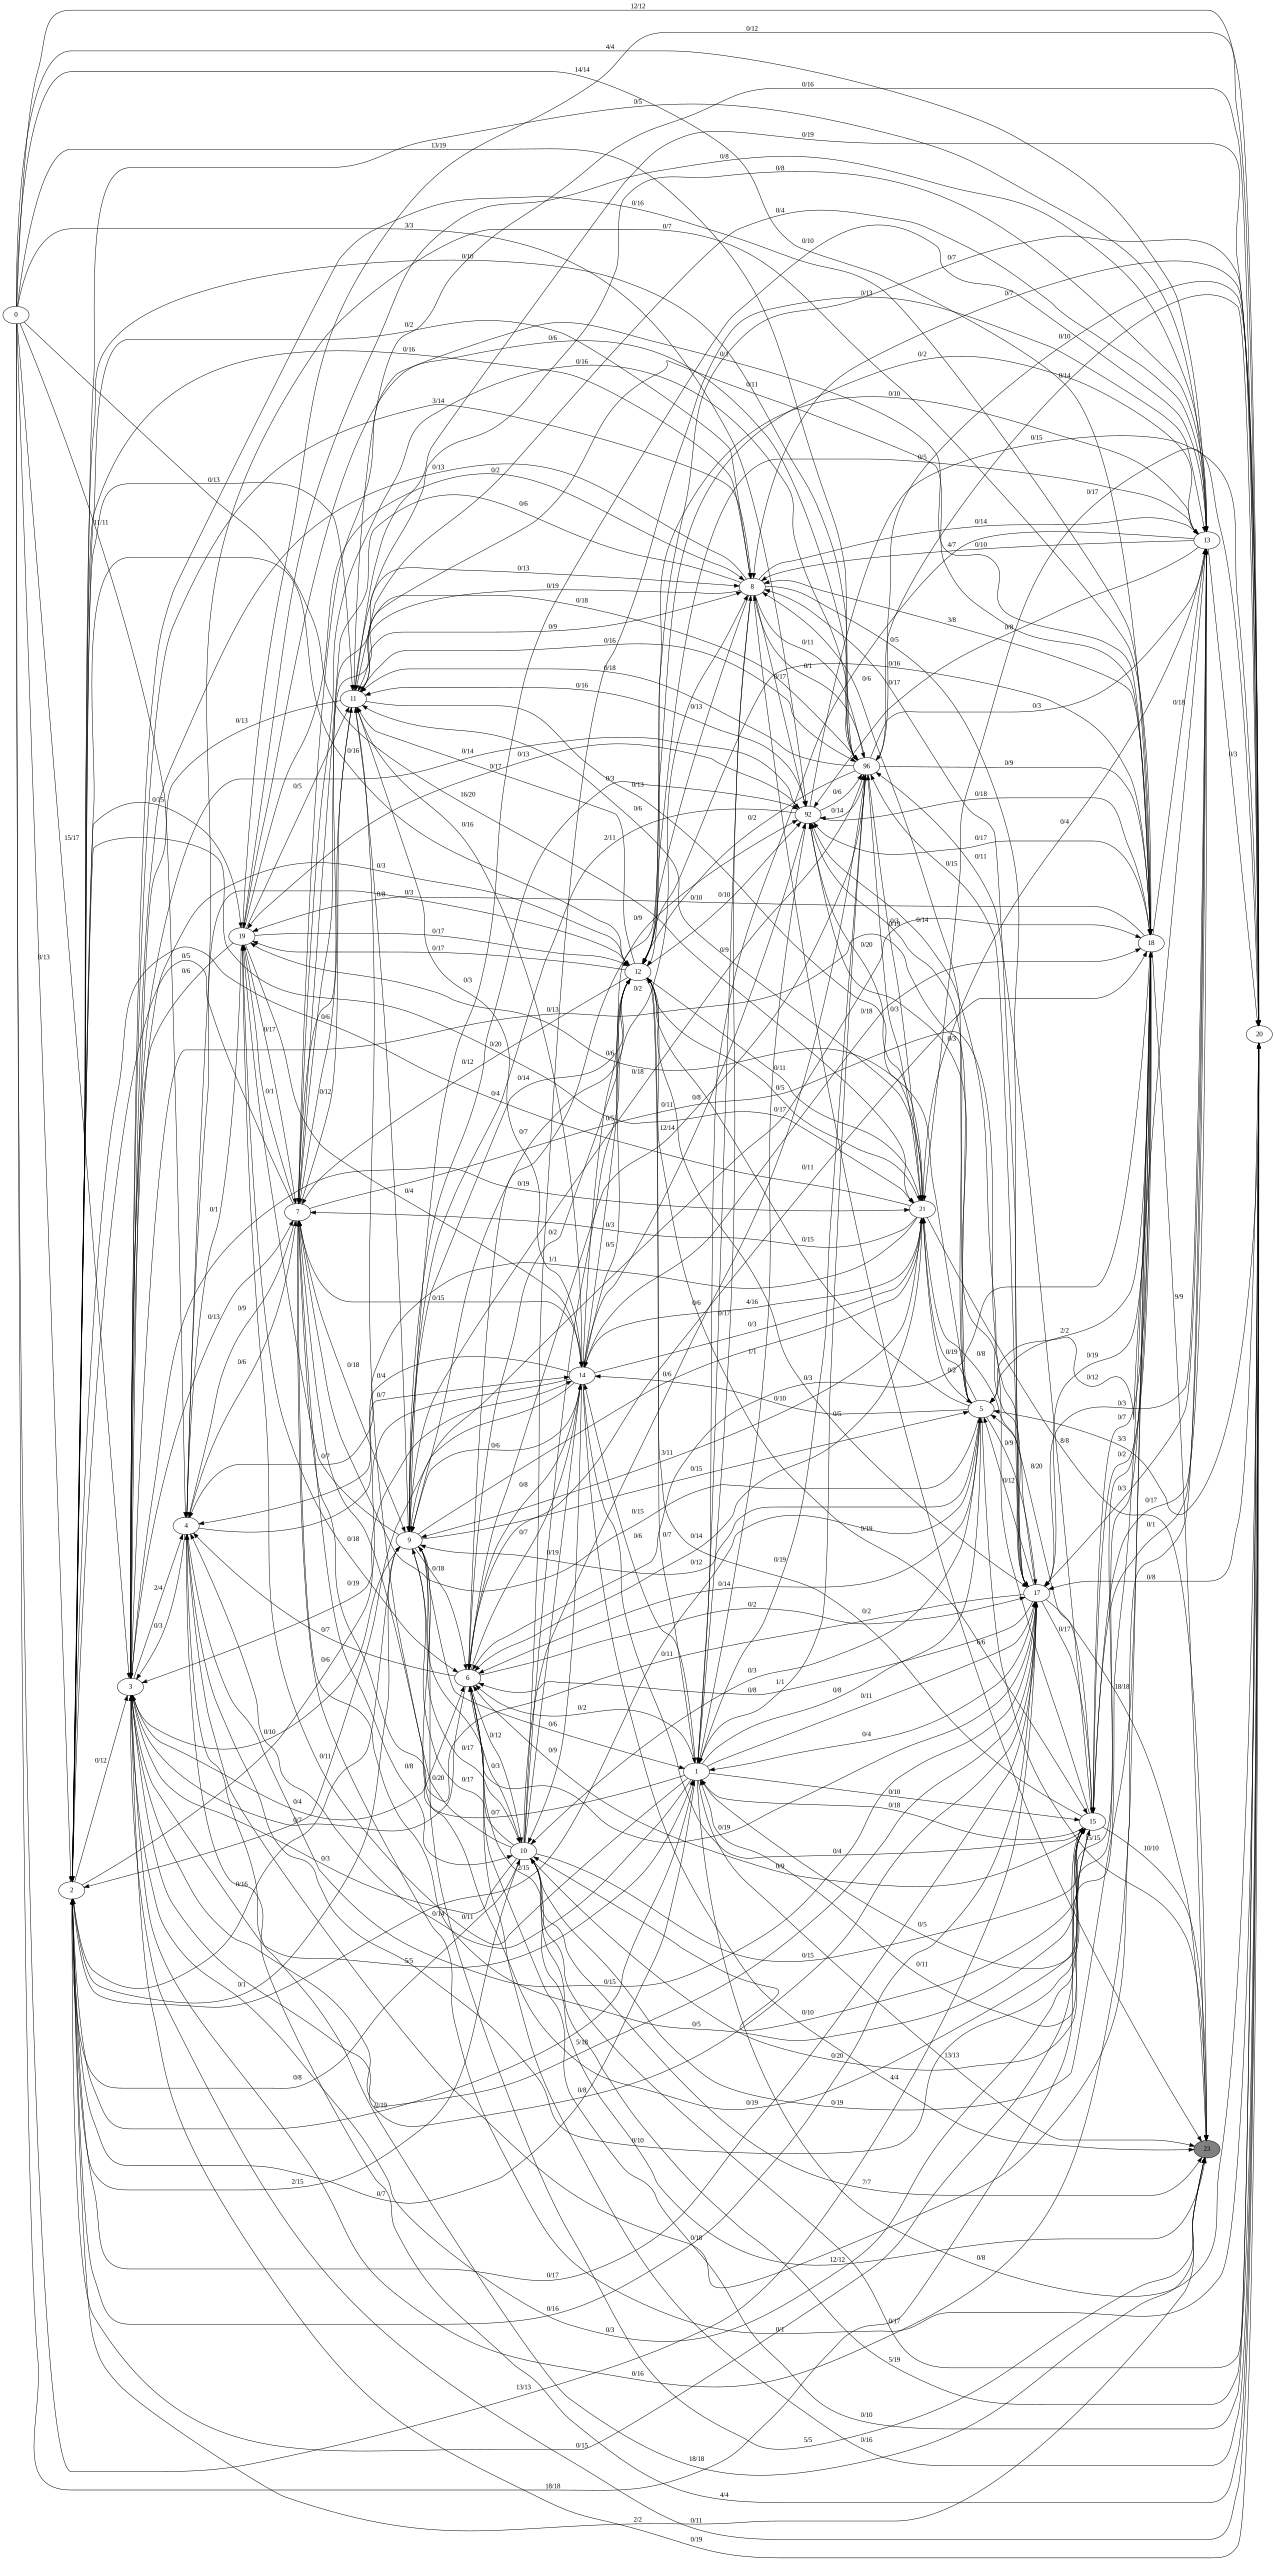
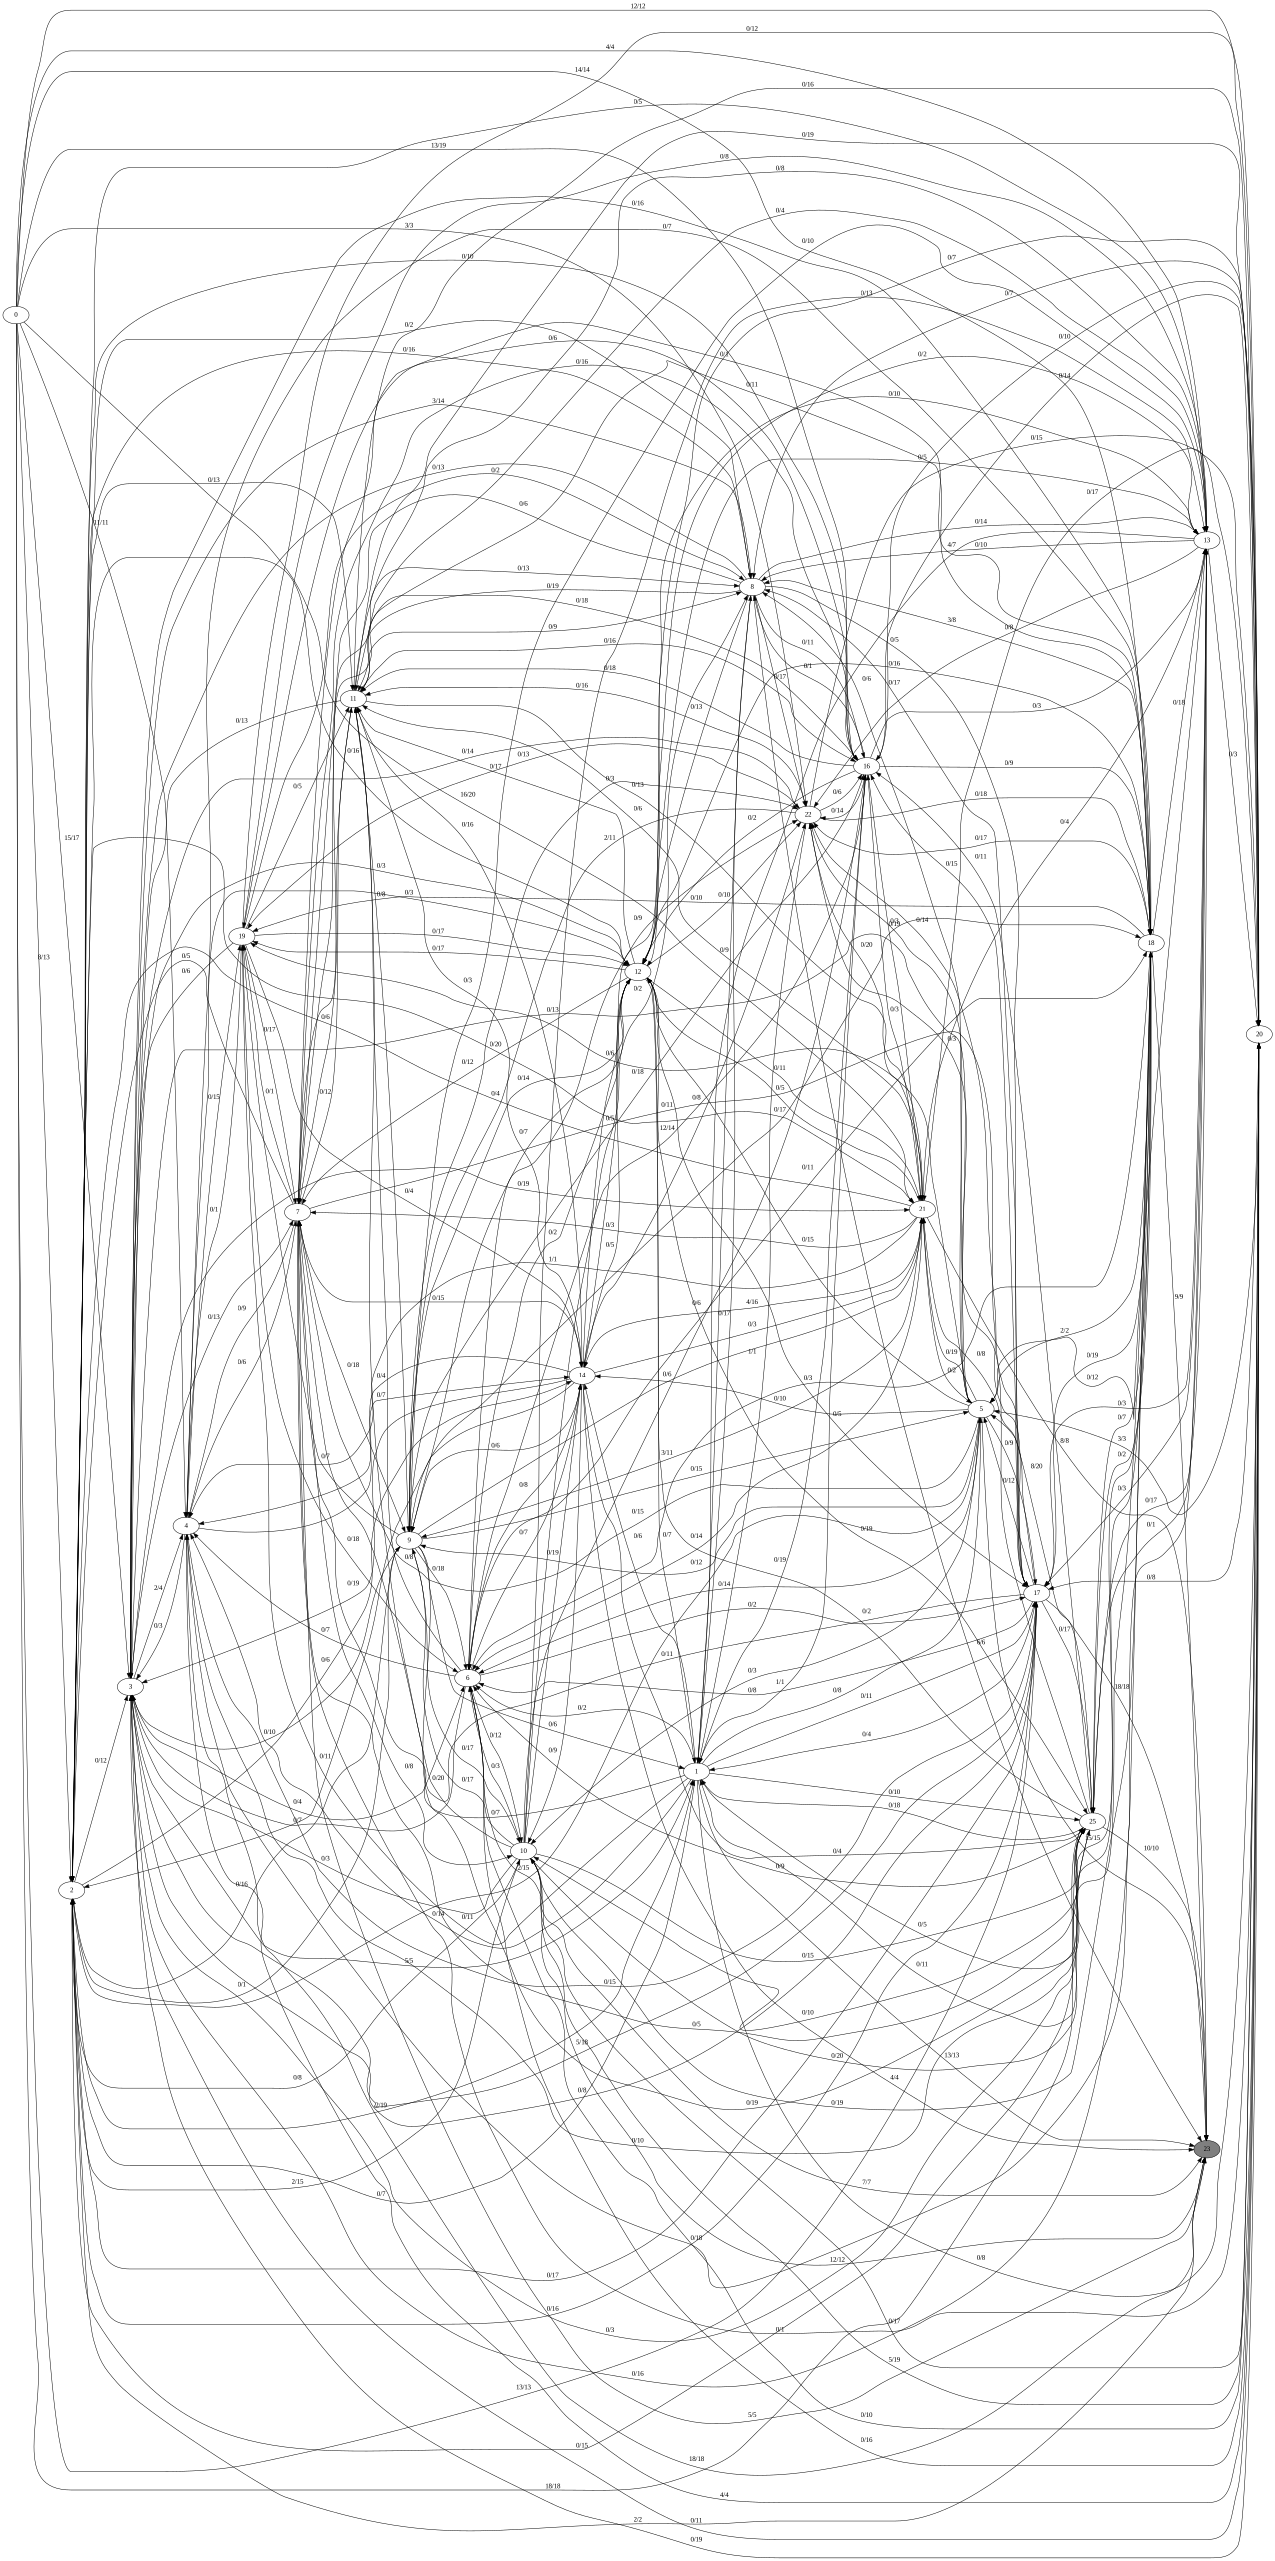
(867, 766) -> (867, 766)
(808, 815) -> (808, 815)
(821, 1091) -> none
none -> (381, 1201)
(83, 1240) -> (205, 1233)
(1093, 1822) -> (1093, 1822)
(658, 1842) -> none
(607, 2302) -> (461, 2163)
